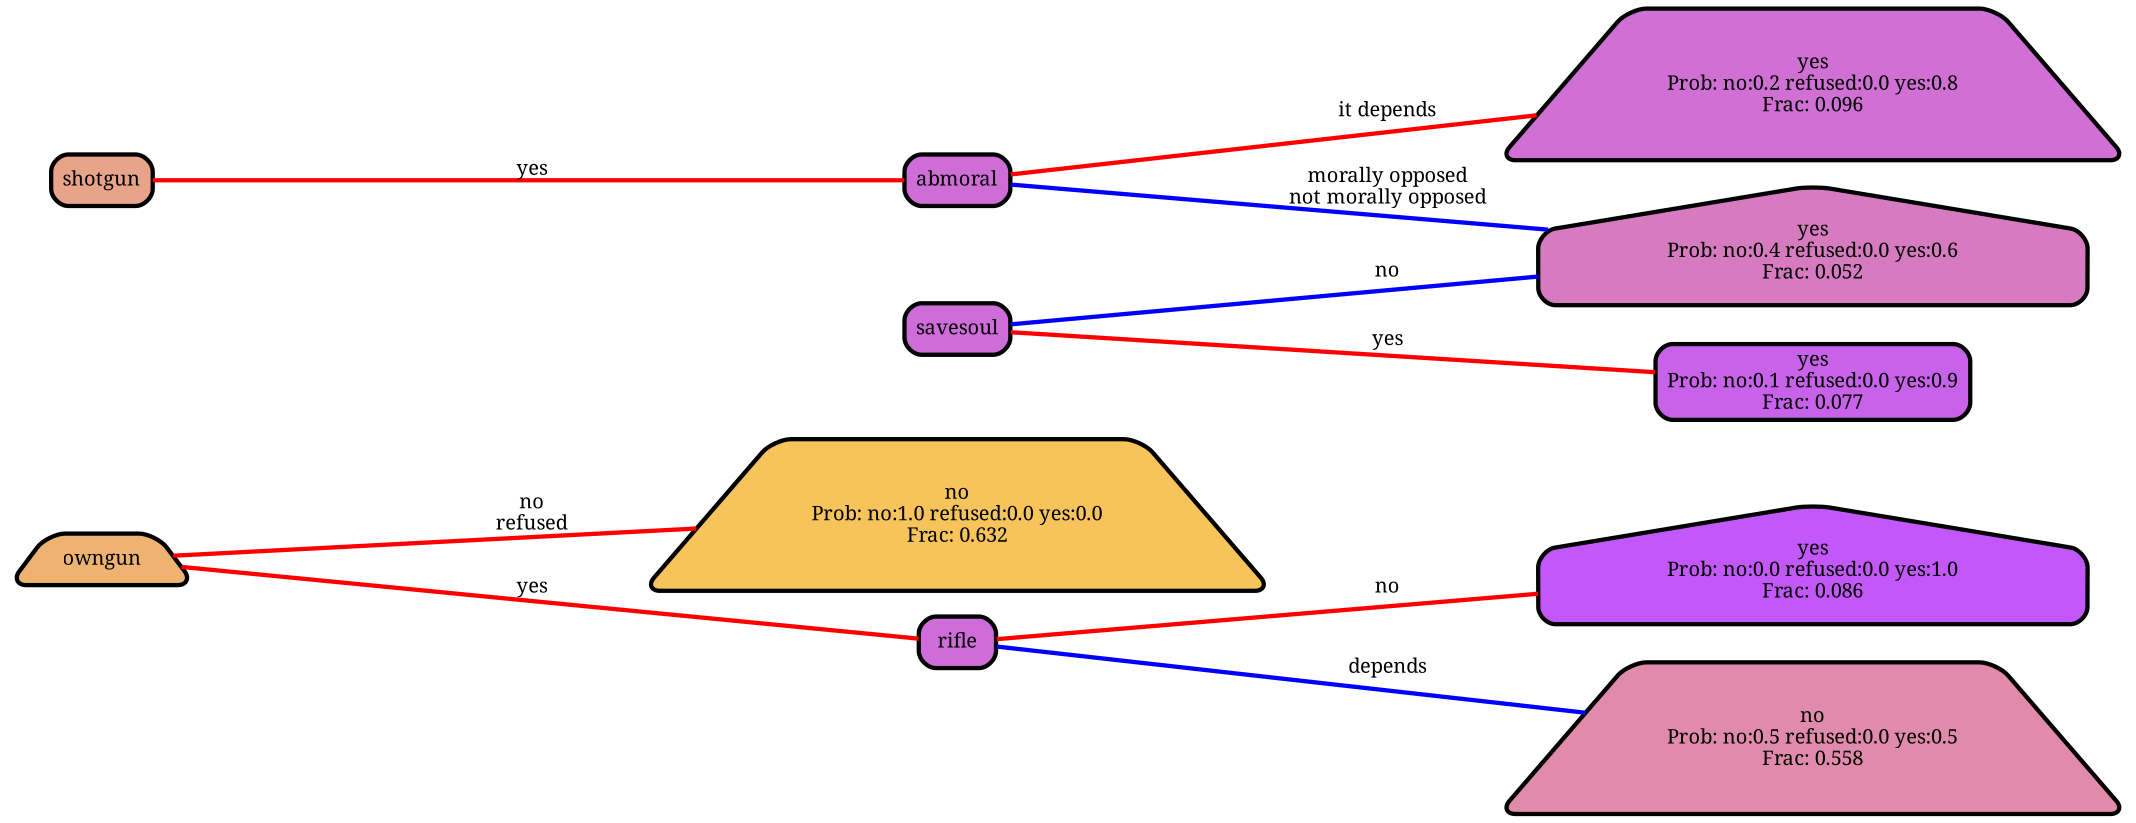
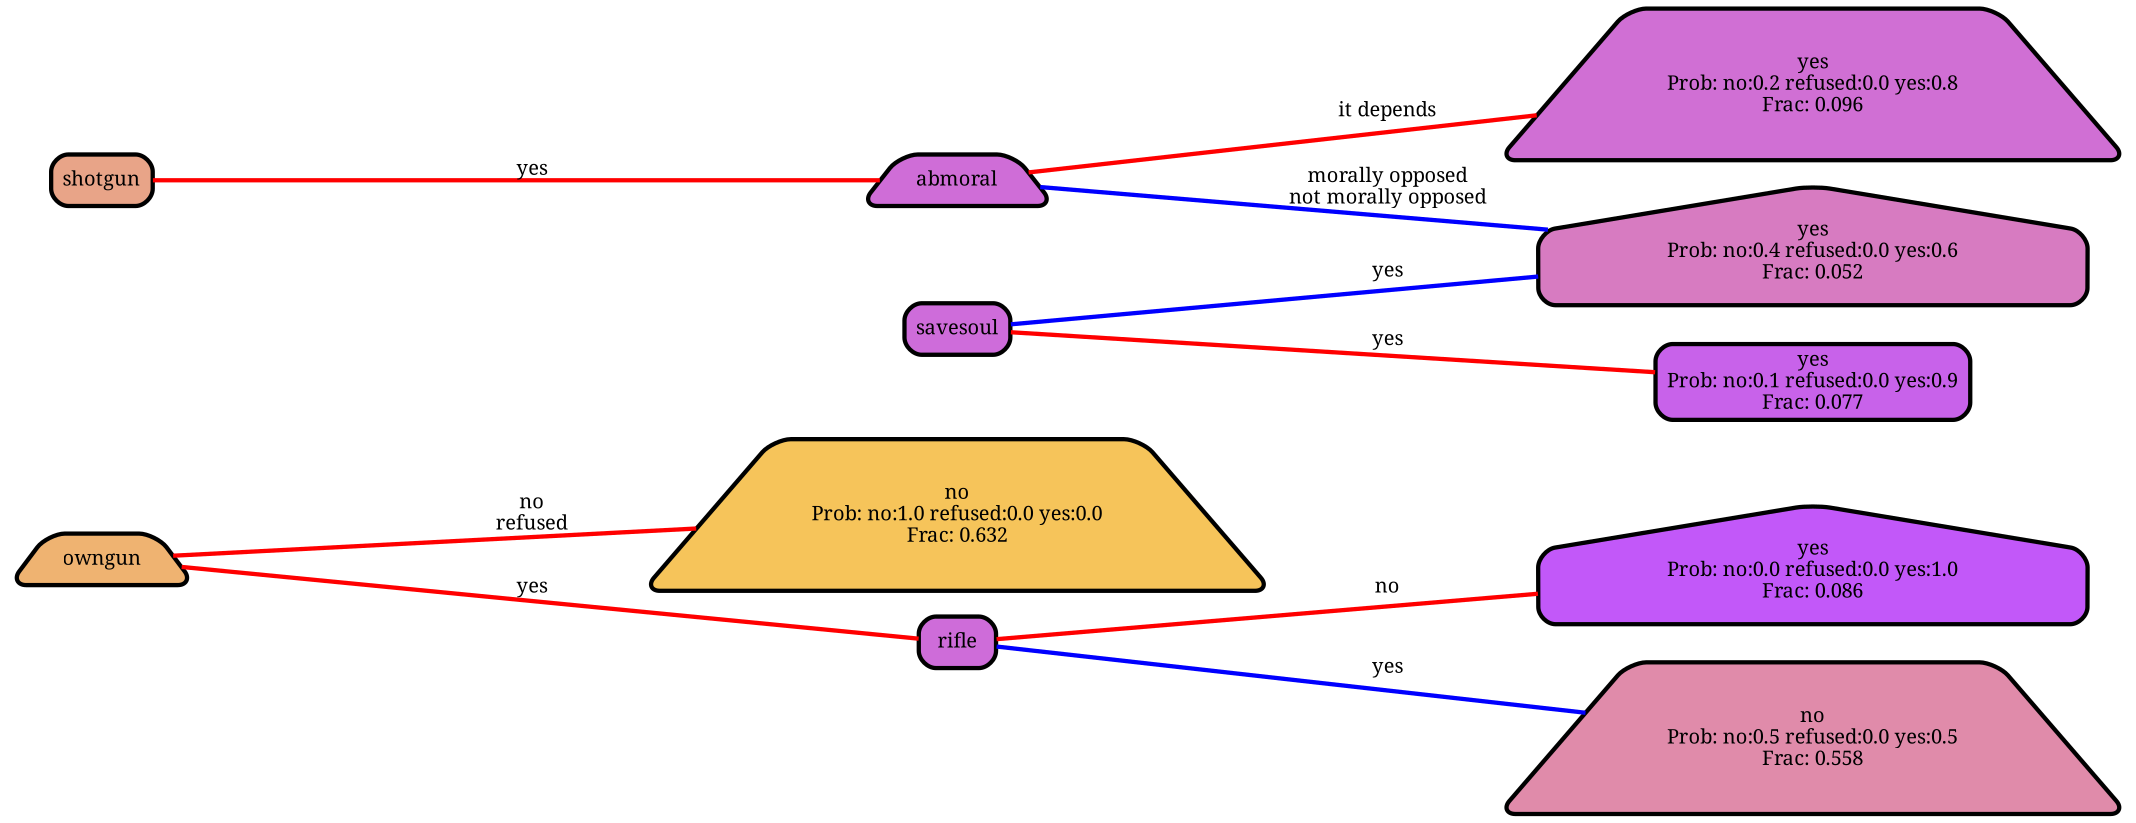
(957, 180) -> (957, 180)
(1385, 271) -> (1385, 271)
(1385, 667) -> (1385, 667)
